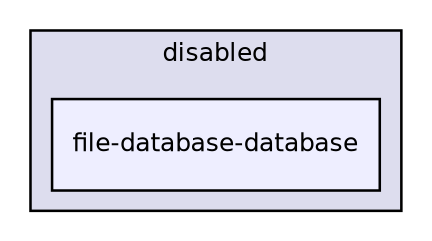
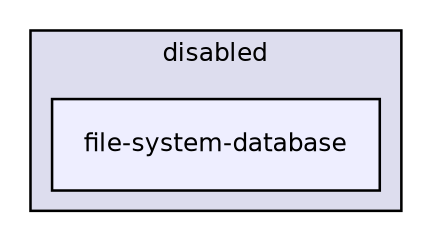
(216, 145) -> (216, 145)
